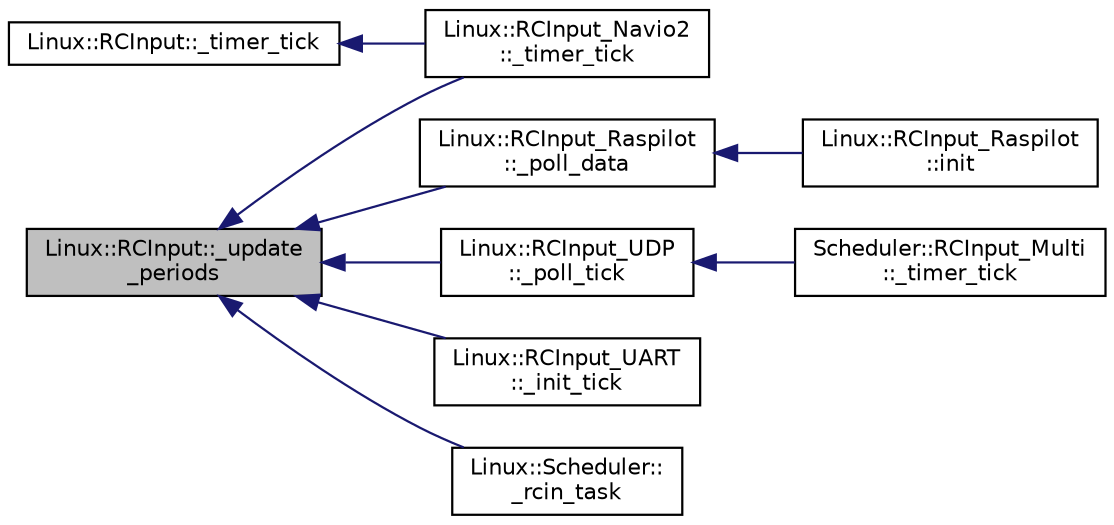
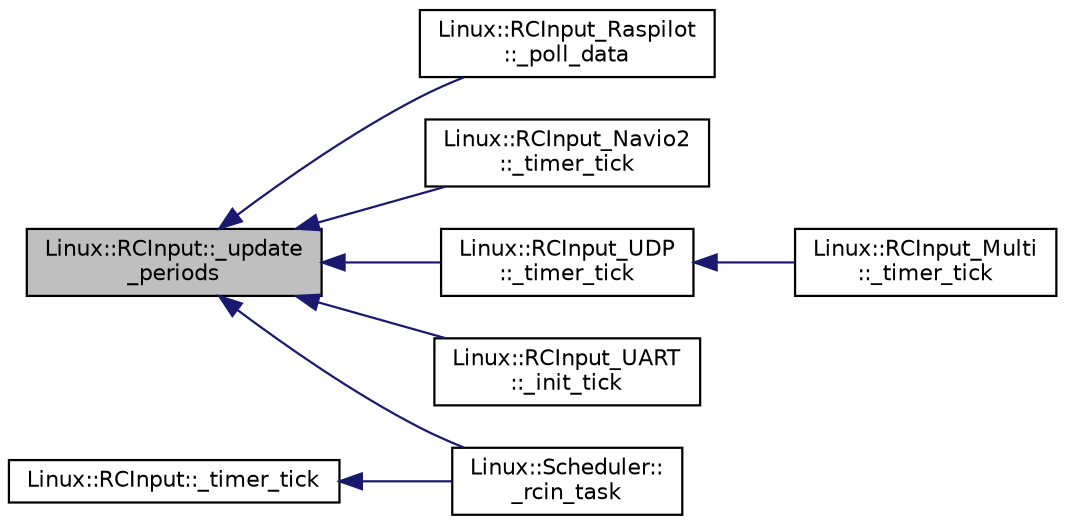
(394, 44) -> (407, 481)
(950, 153) -> none
(567, 262) -> (567, 262)
(950, 262) -> (926, 262)
